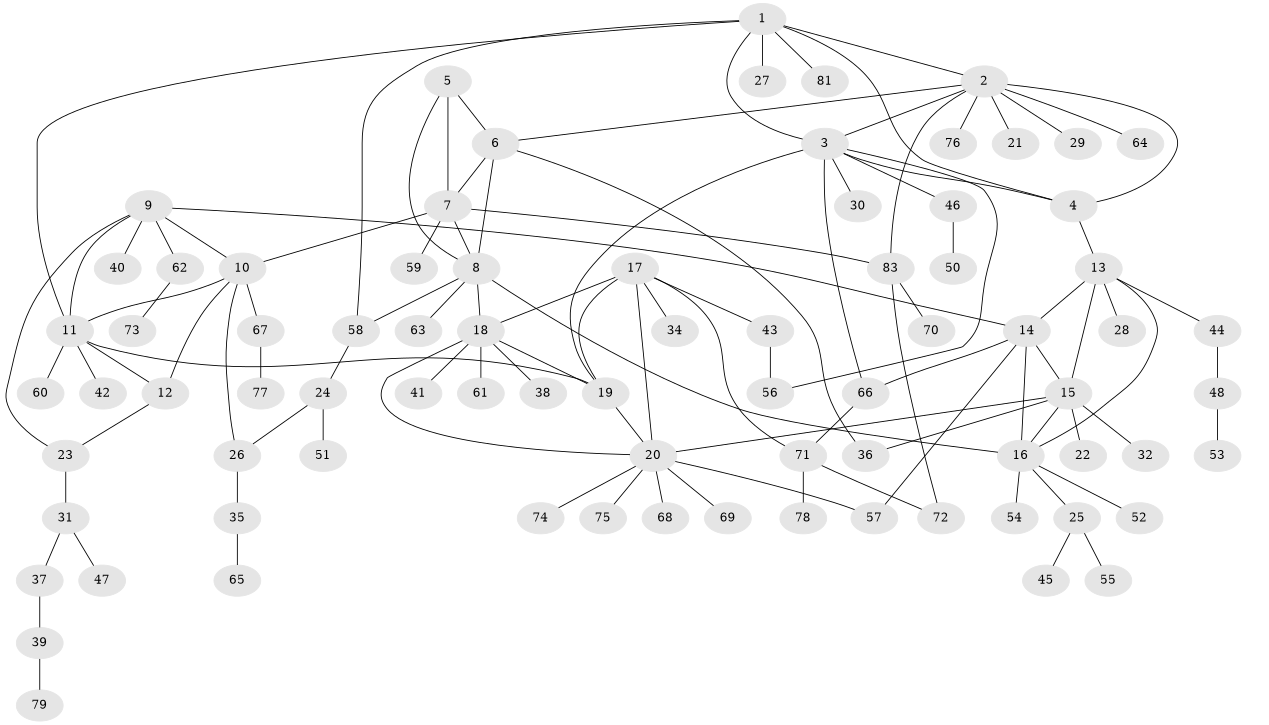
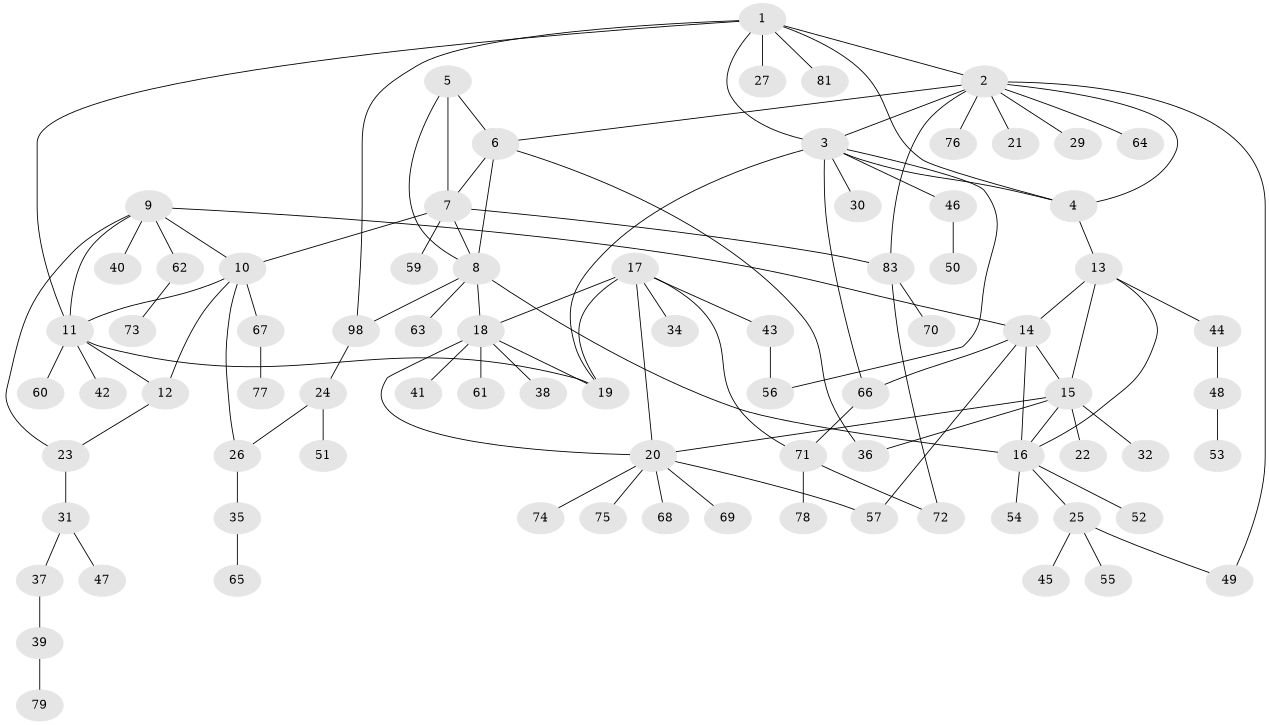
(356, 331) -> (356, 331)
(1122, 331) -> none
(630, 425) -> none
none -> (1230, 581)
